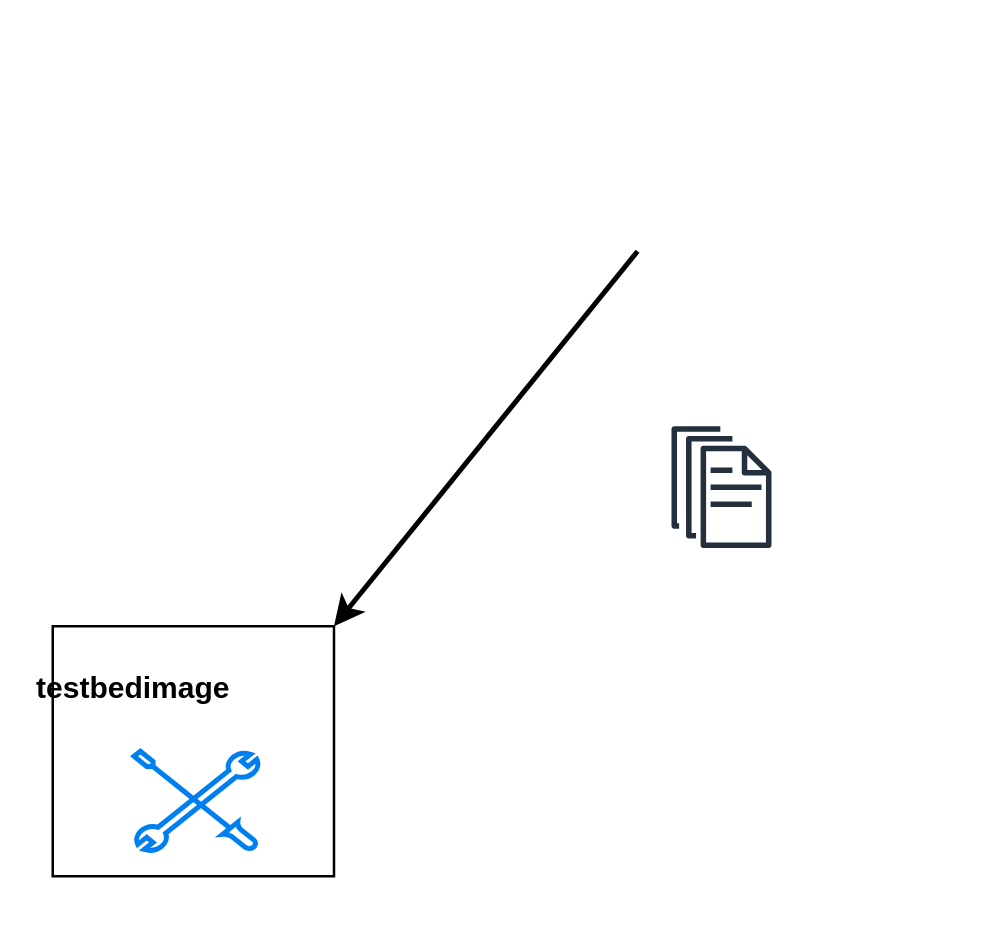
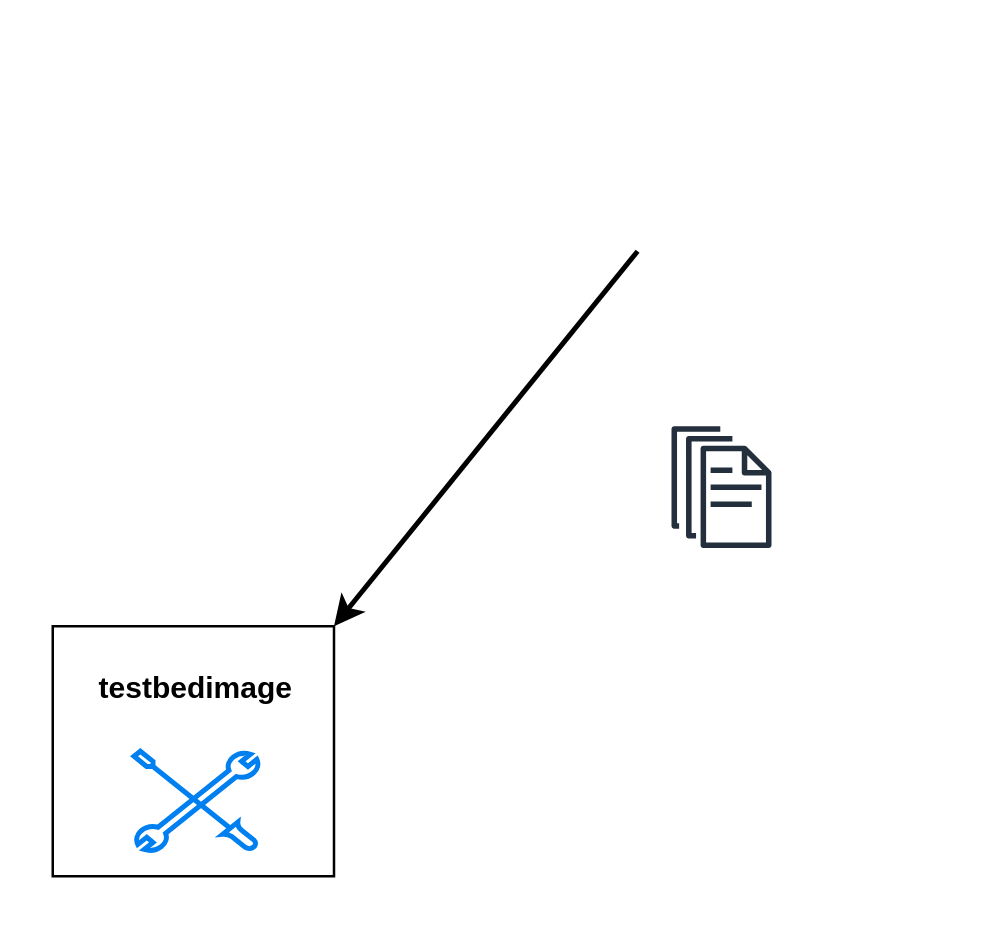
(134, 689) -> (196, 689)
